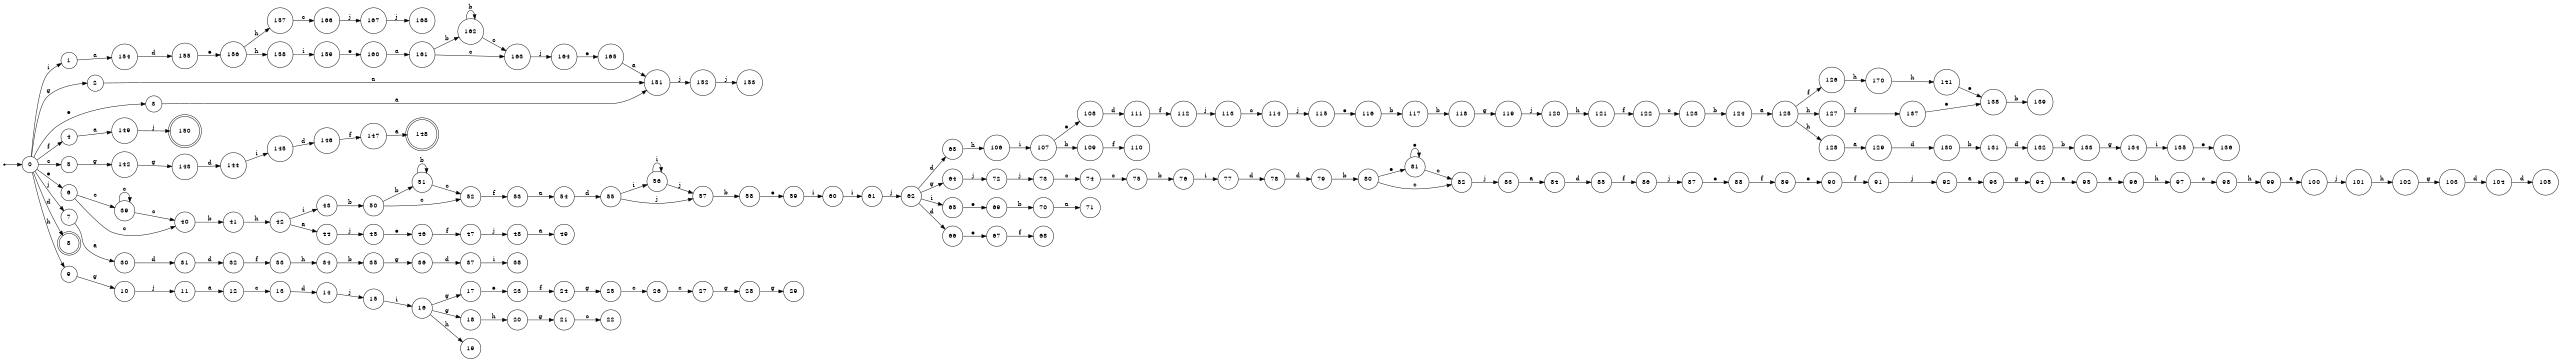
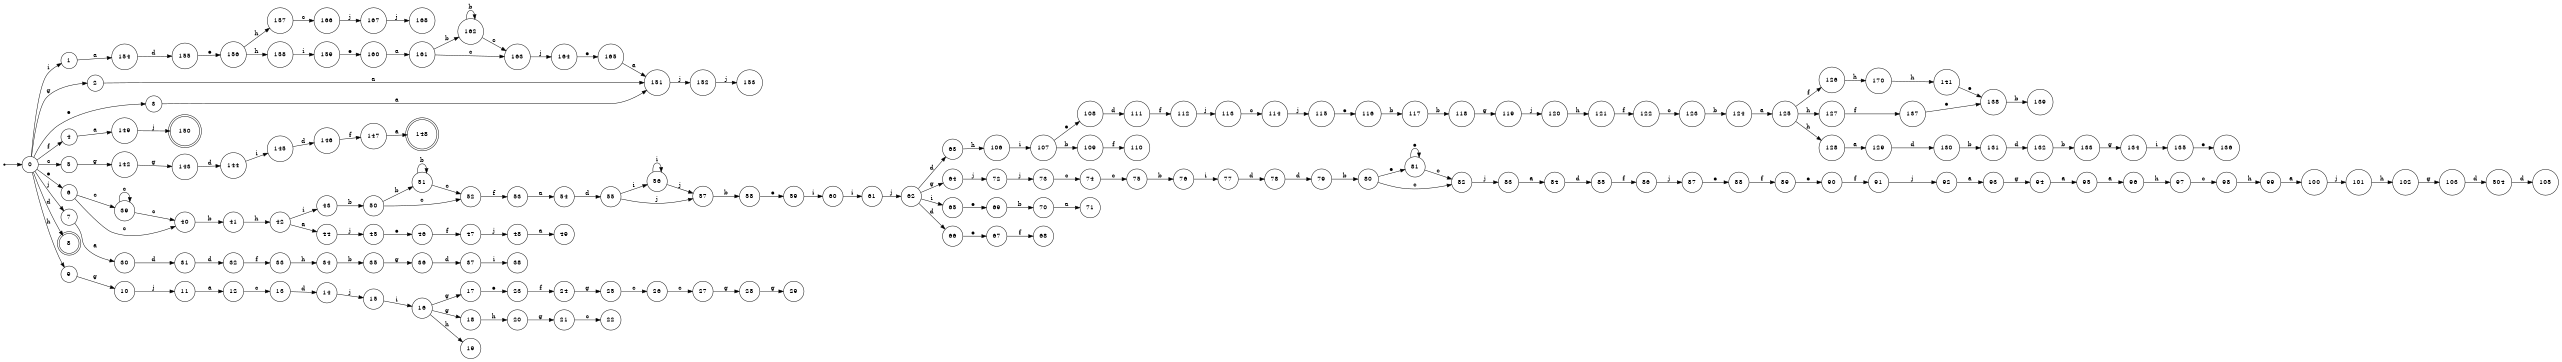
(2499, 182) -> (2499, 182)
